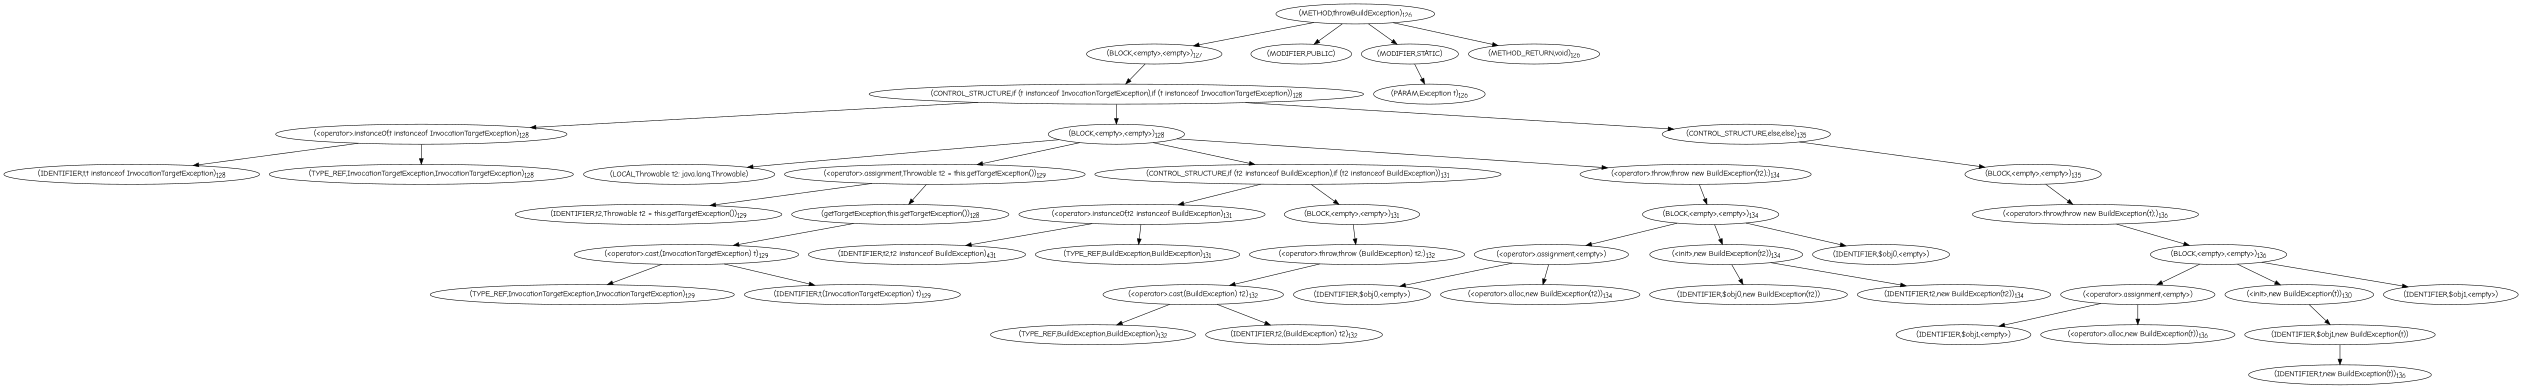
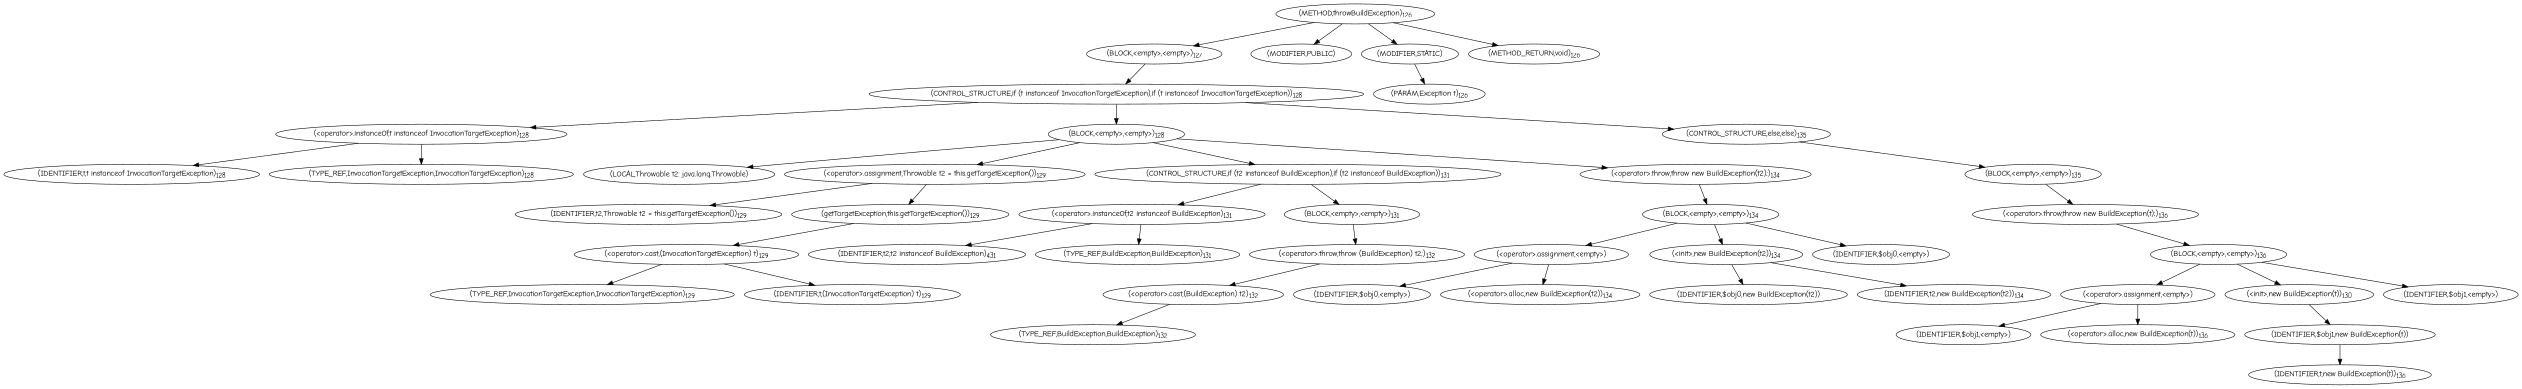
(975, 214) -> (975, 214)
(1294, 335) -> none
